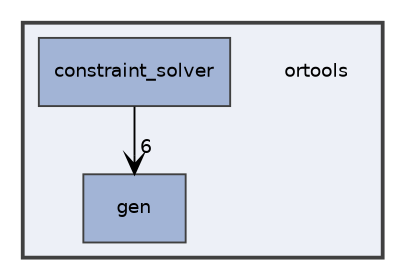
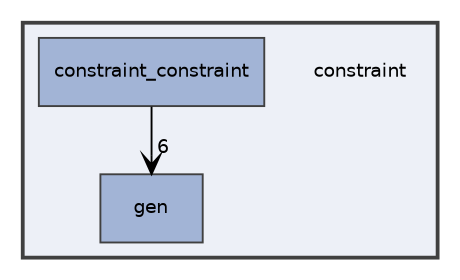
(135, 72) -> (152, 72)
(316, 72) -> (360, 72)
